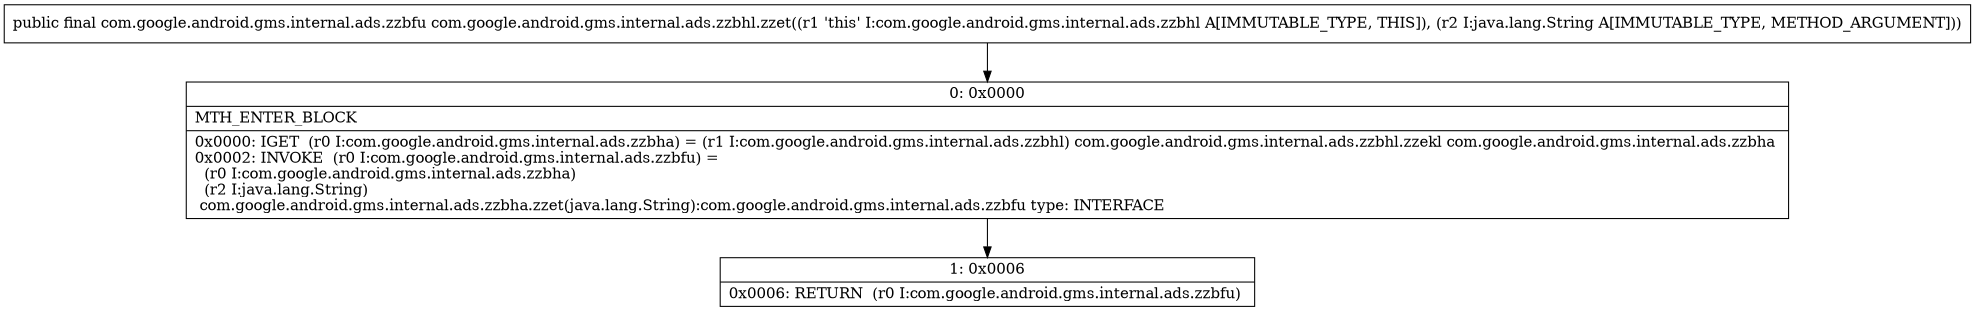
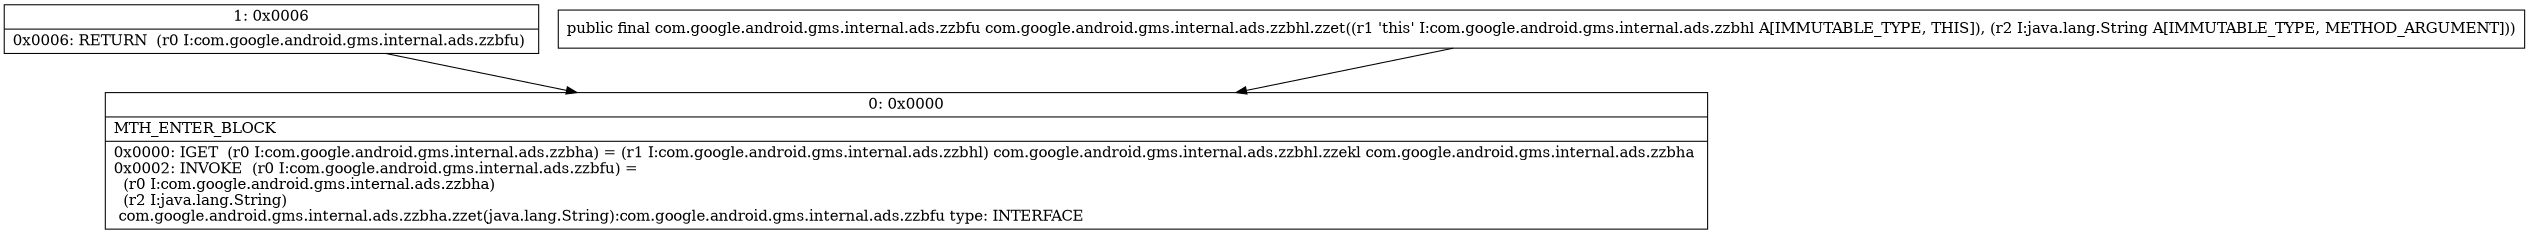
(987, 233) -> (476, 72)
